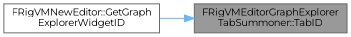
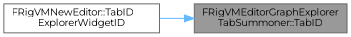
(82, 18) -> (82, 18)
